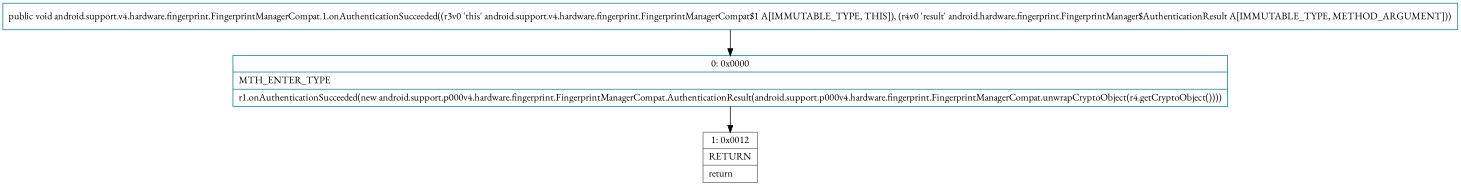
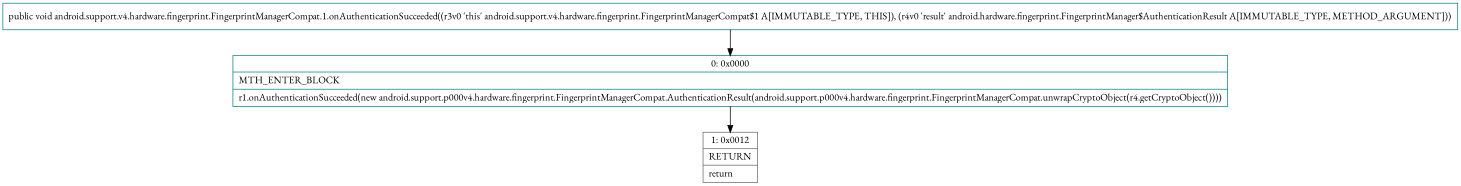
(285, 80) -> (290, 80)
